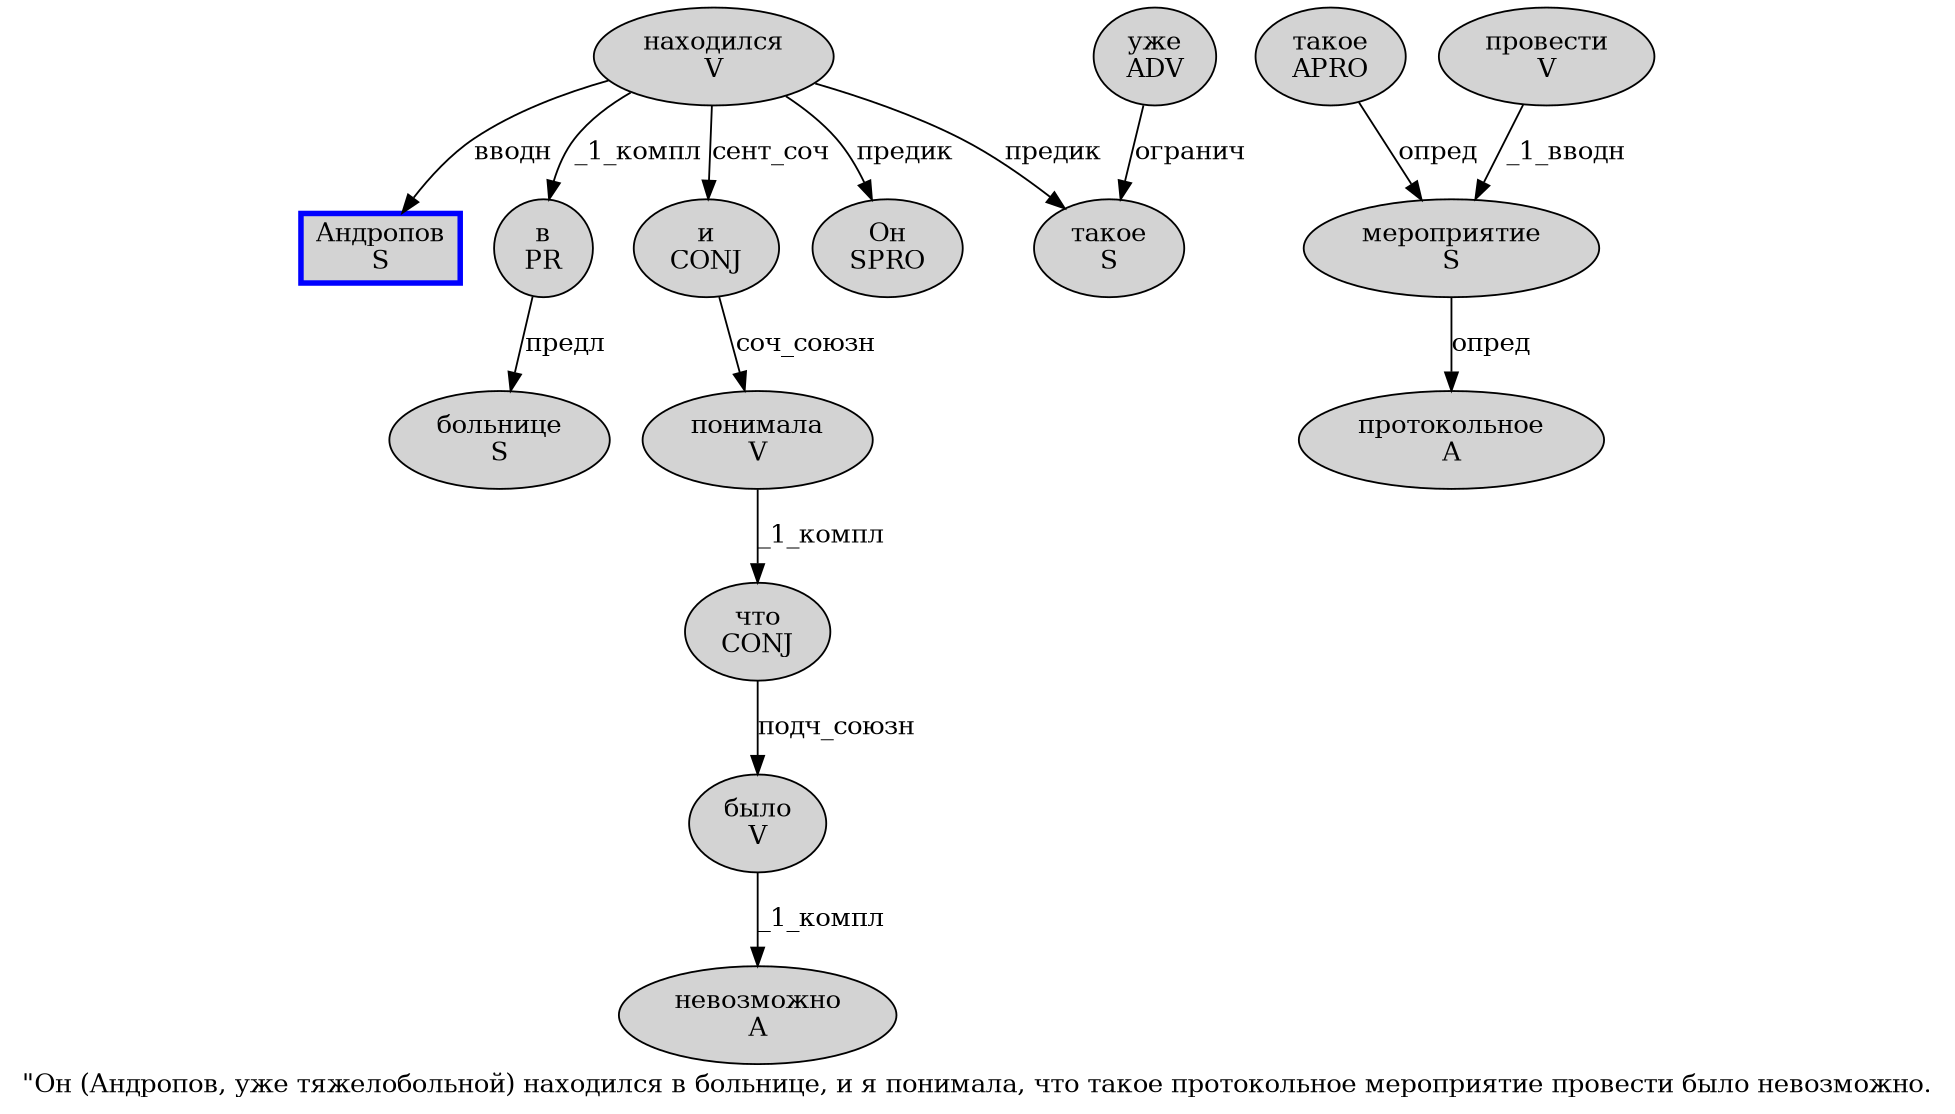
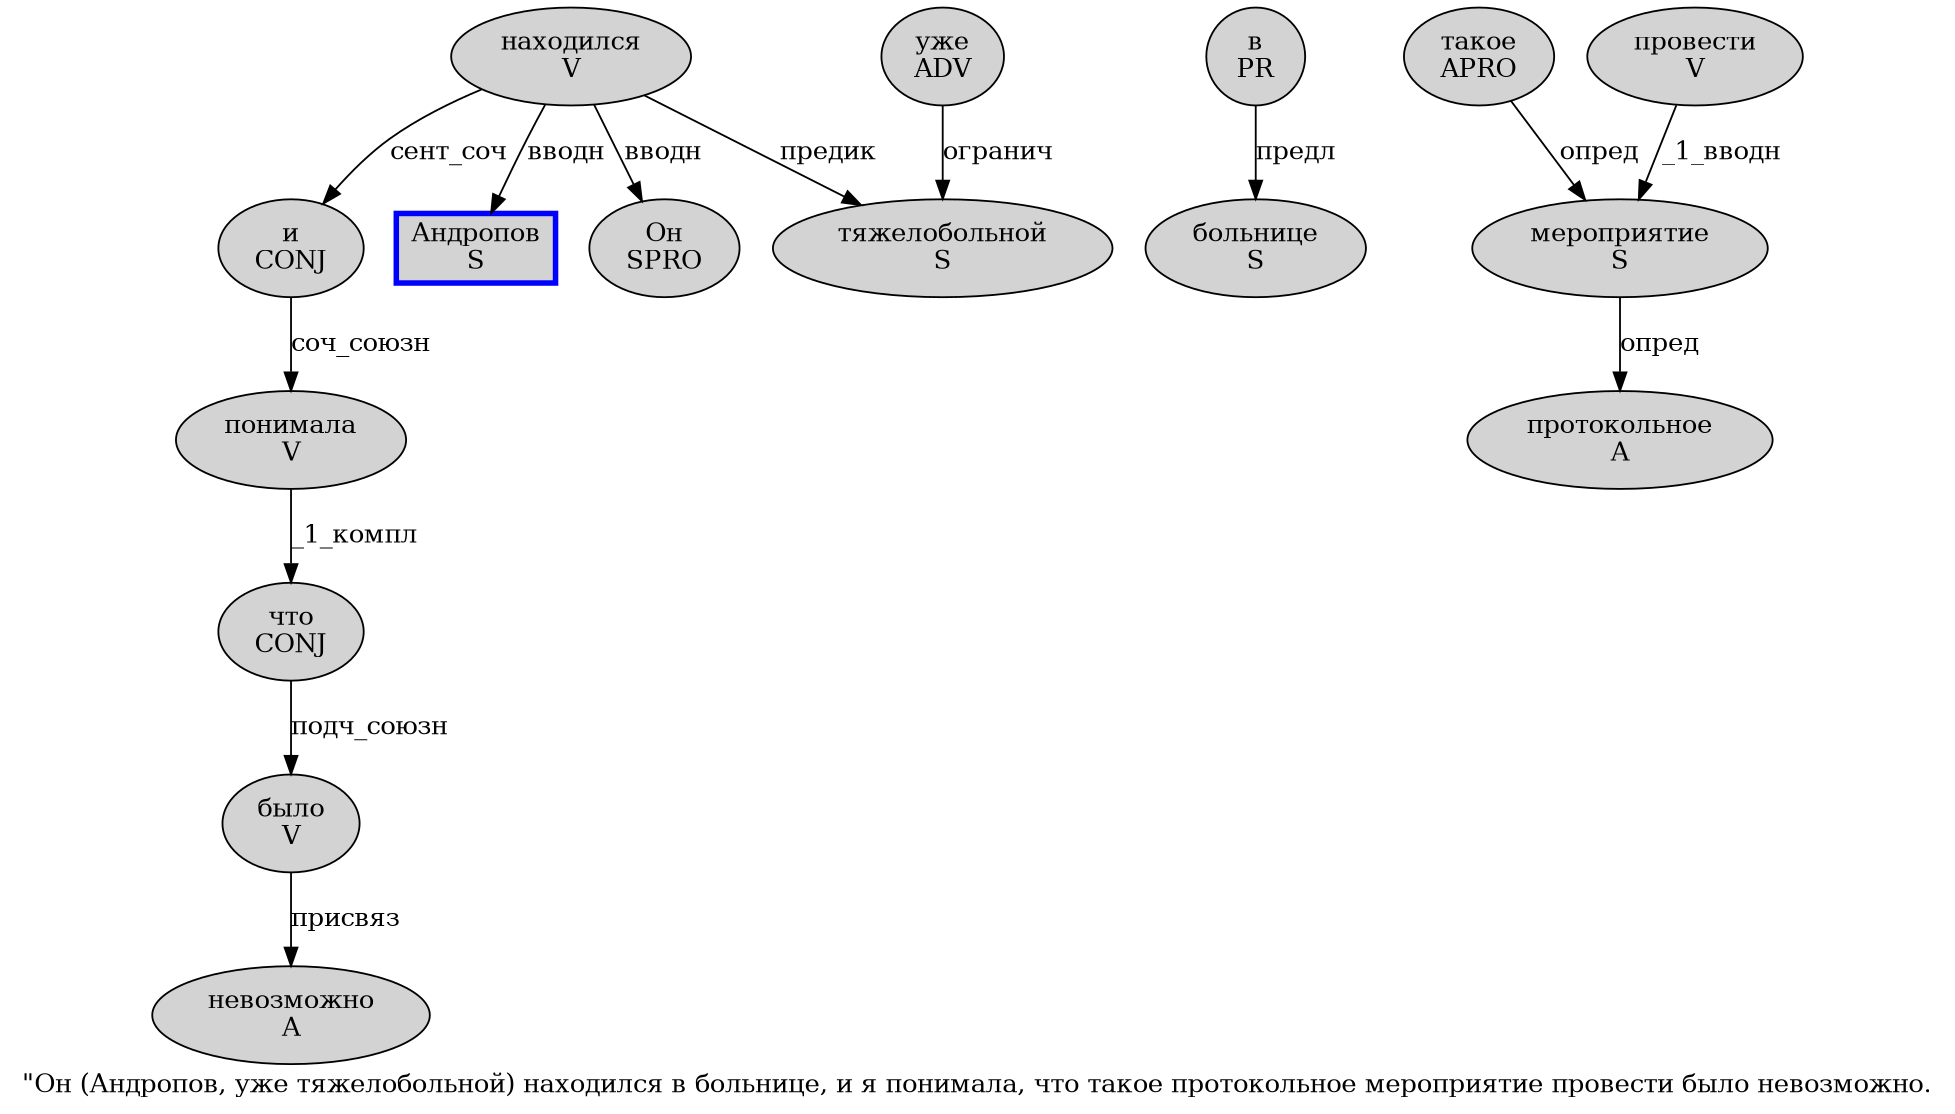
(583, 129) -> none
(905, 152) -> (664, 152)
(1109, 248) -> (943, 248)
(822, 919) -> (346, 919)
